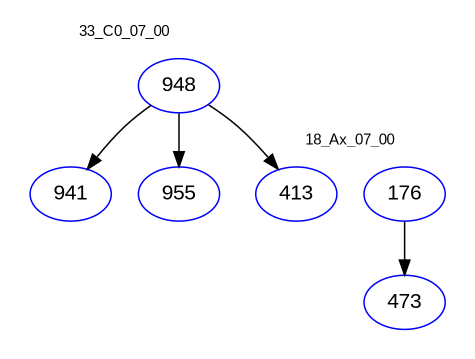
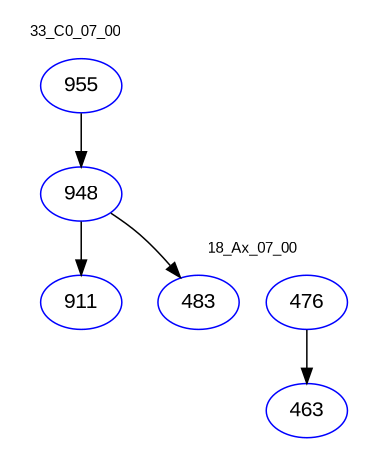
(179, 133) -> (81, 133)
(71, 194) -> (81, 302)
(296, 194) -> (199, 302)
(405, 194) -> (307, 302)
(405, 302) -> (307, 411)
